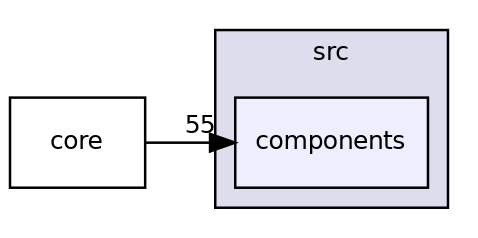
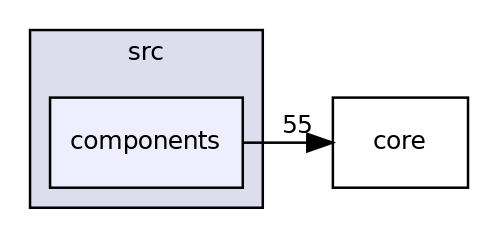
(177, 143) -> (278, 143)
